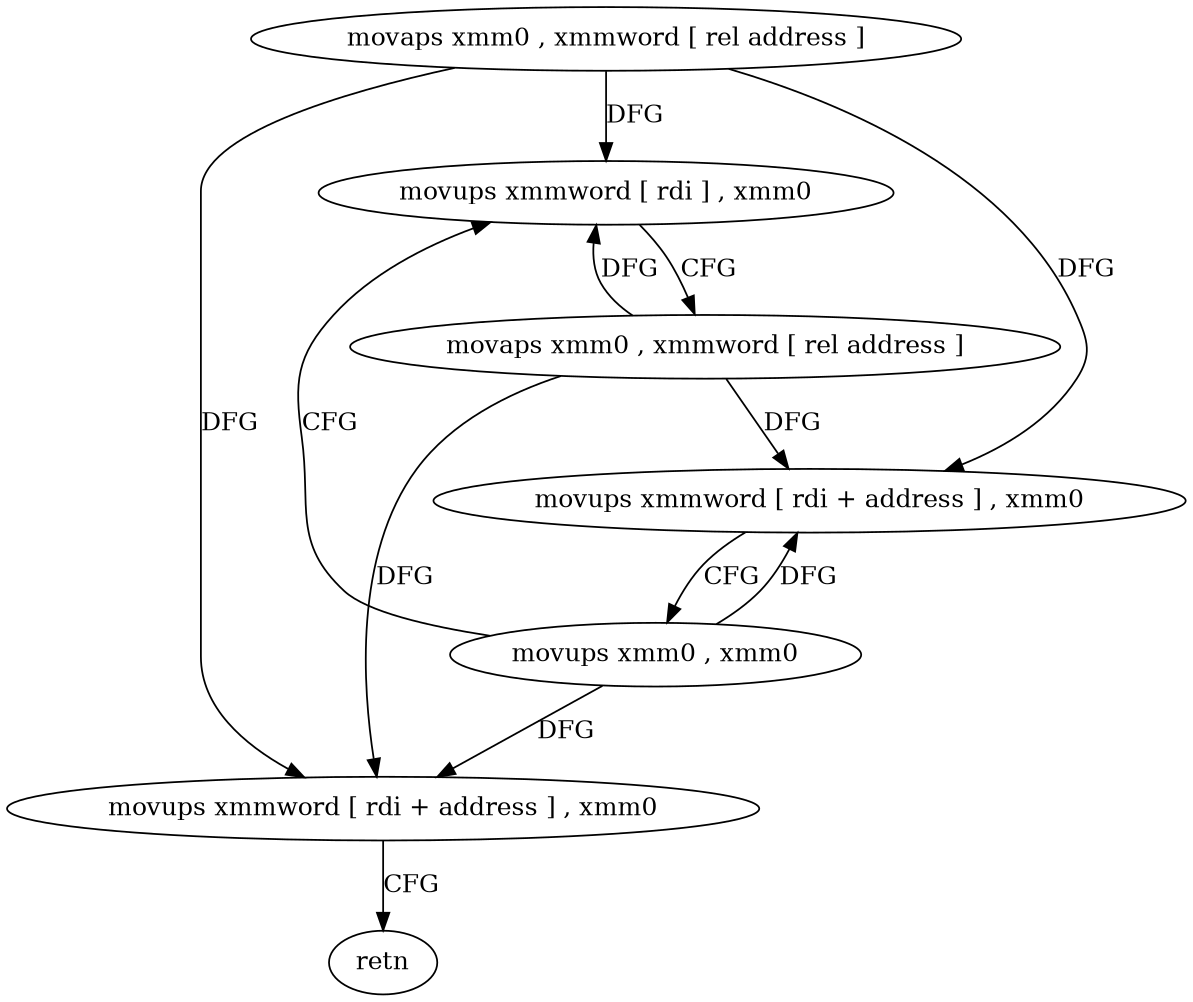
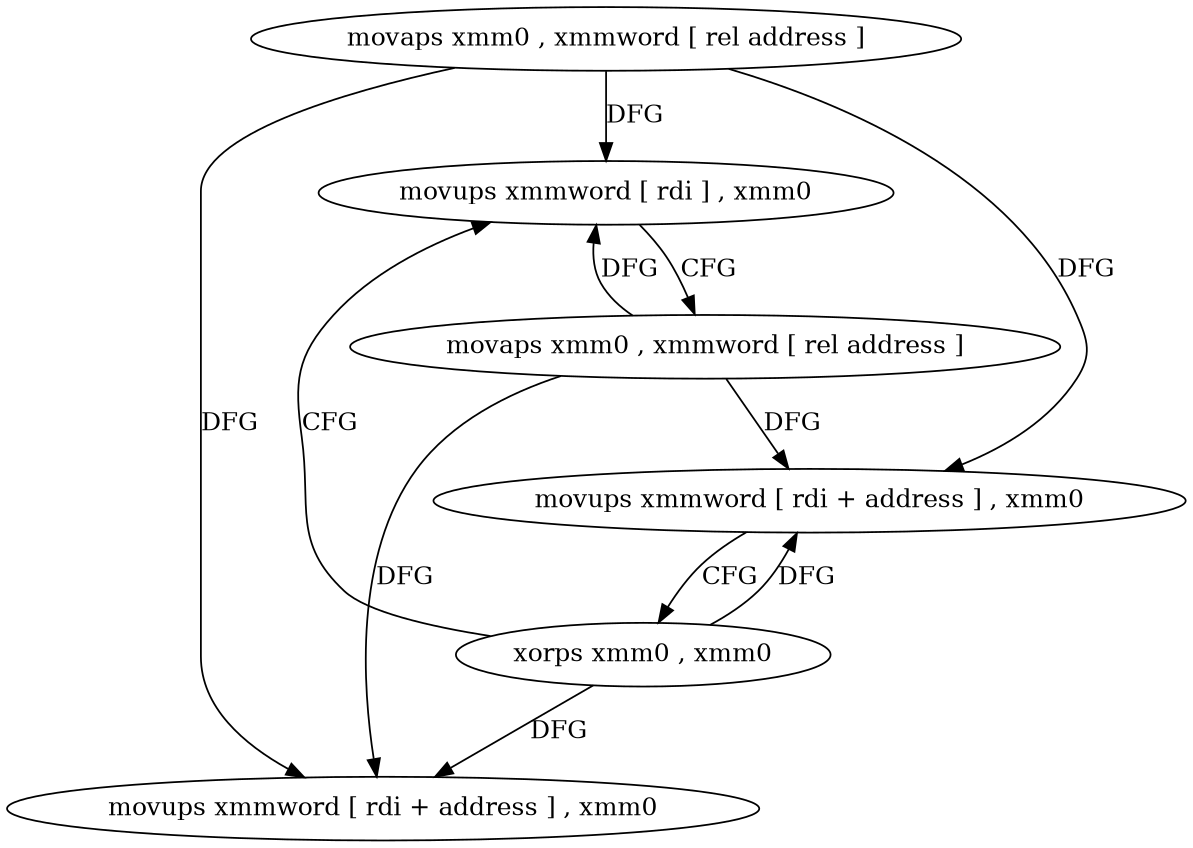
(656, 655) -> (643, 655)
(383, 963) -> none
